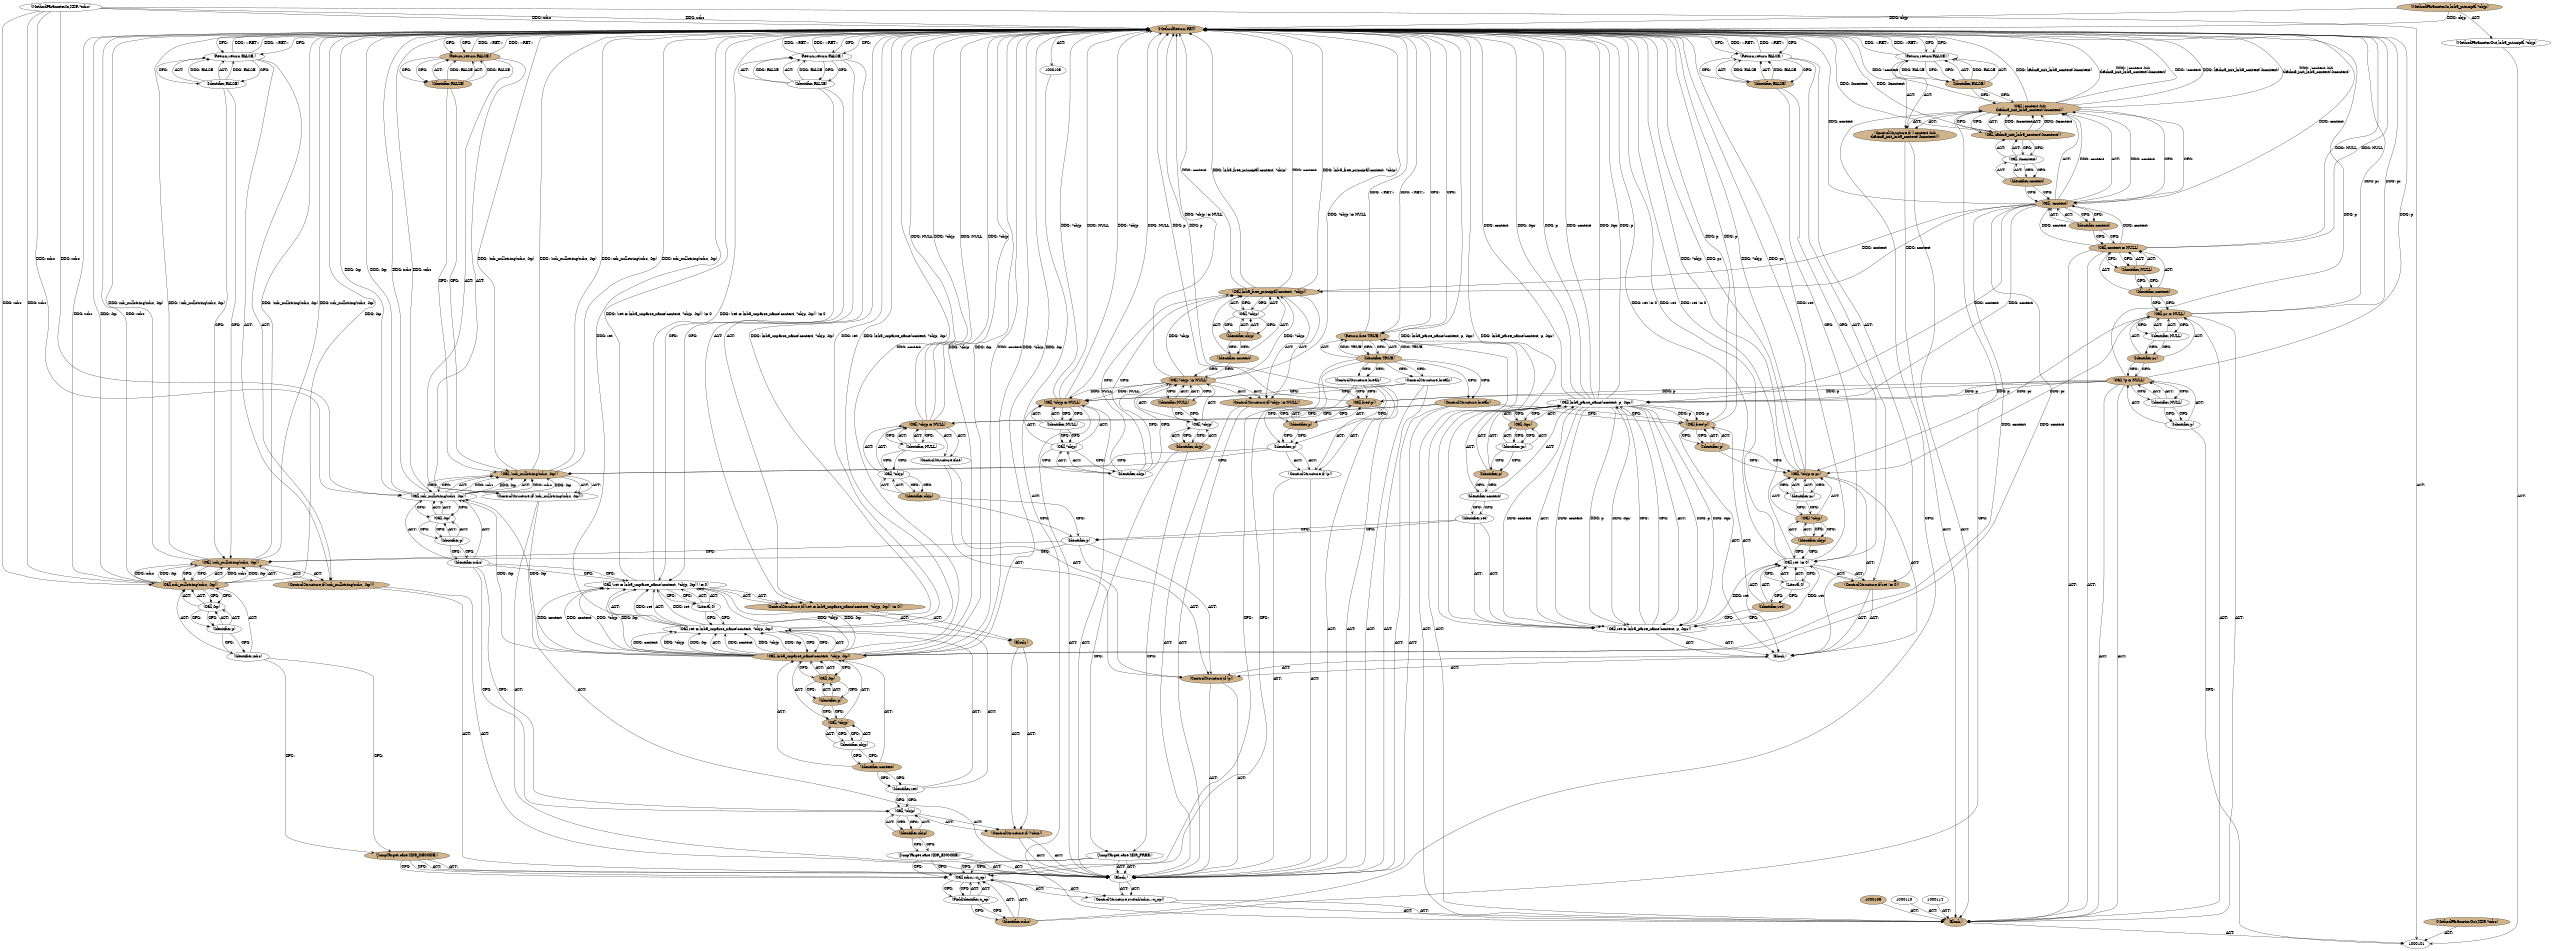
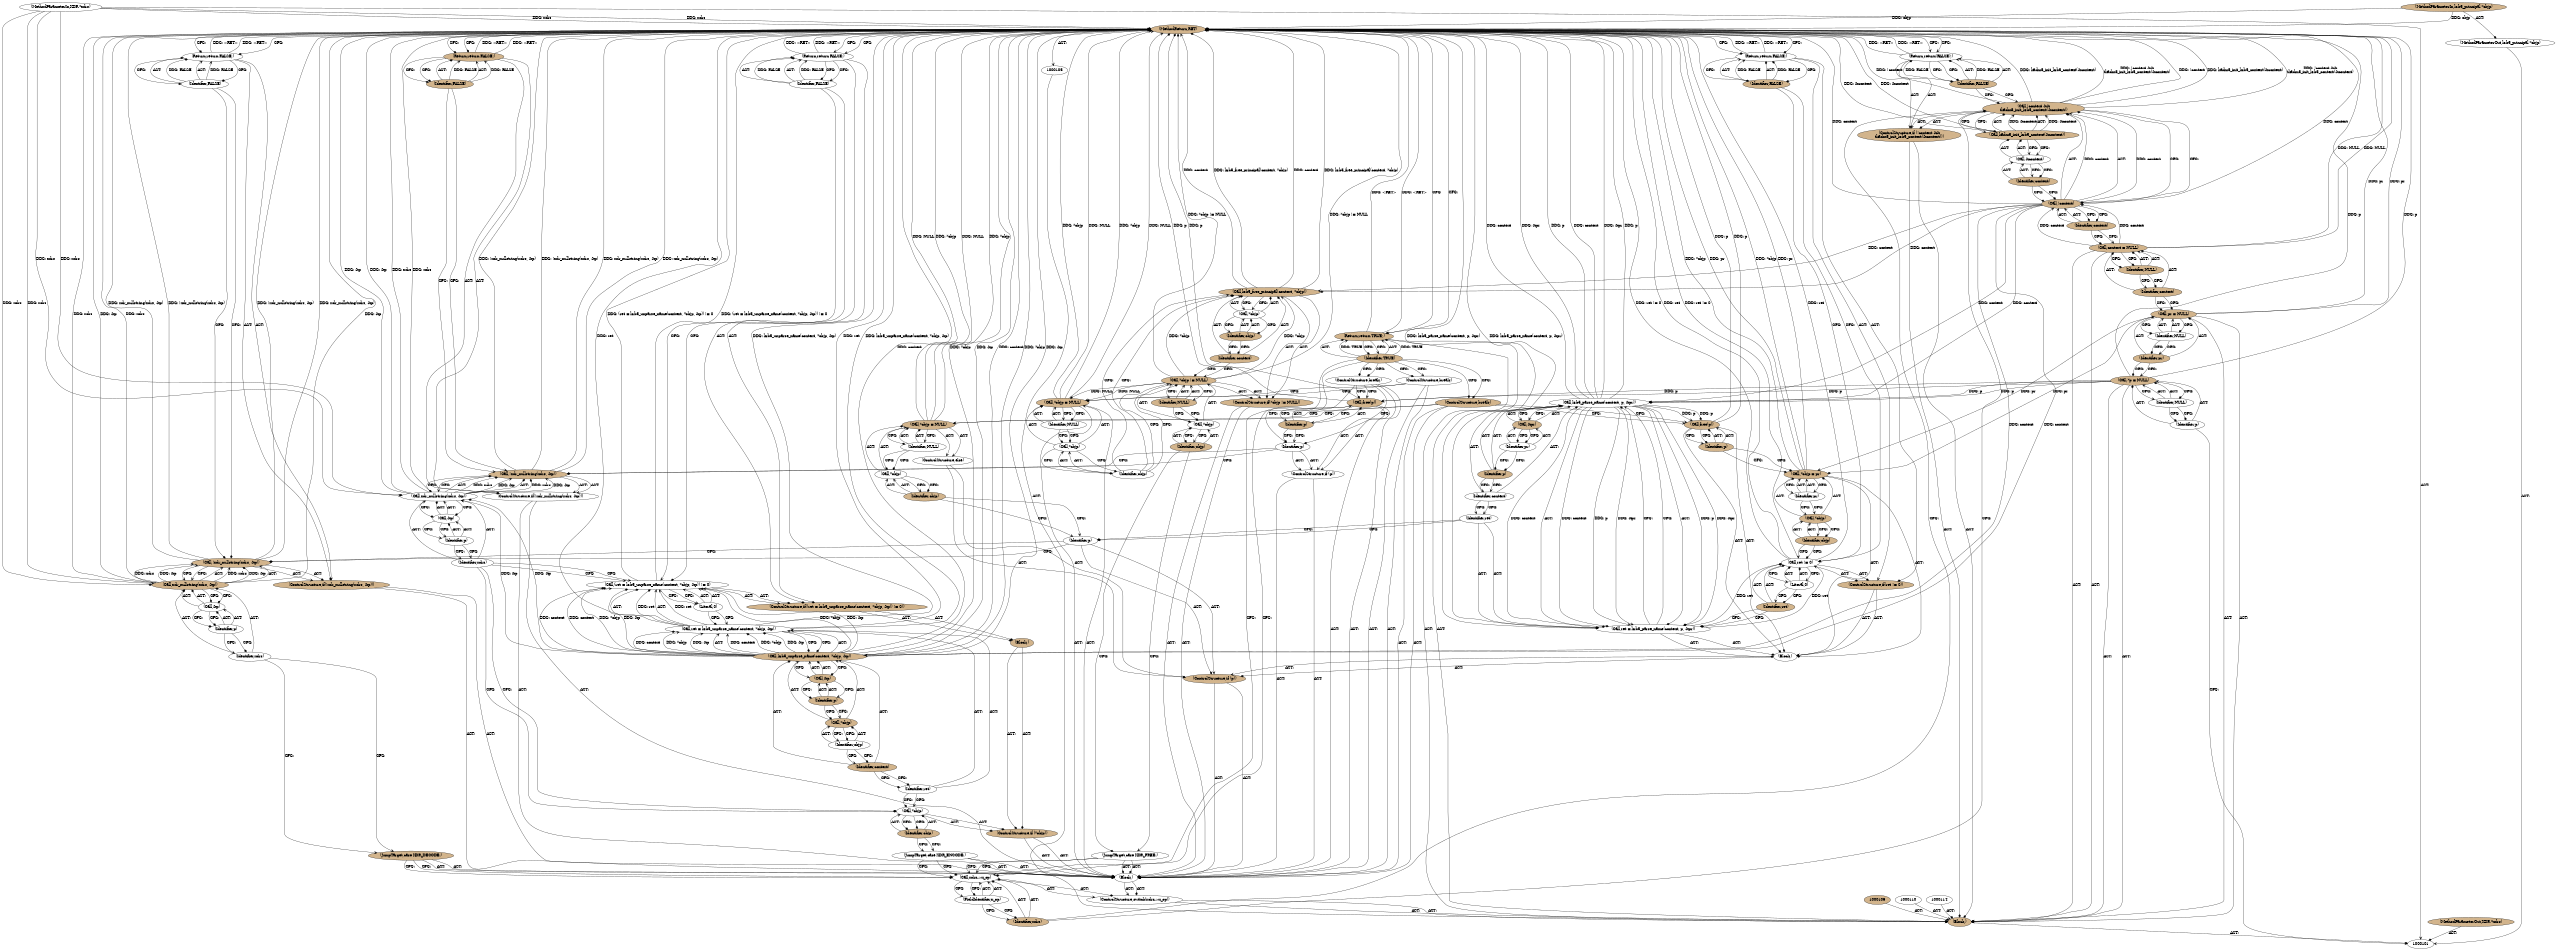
(1363, 336) -> (1364, 336)
